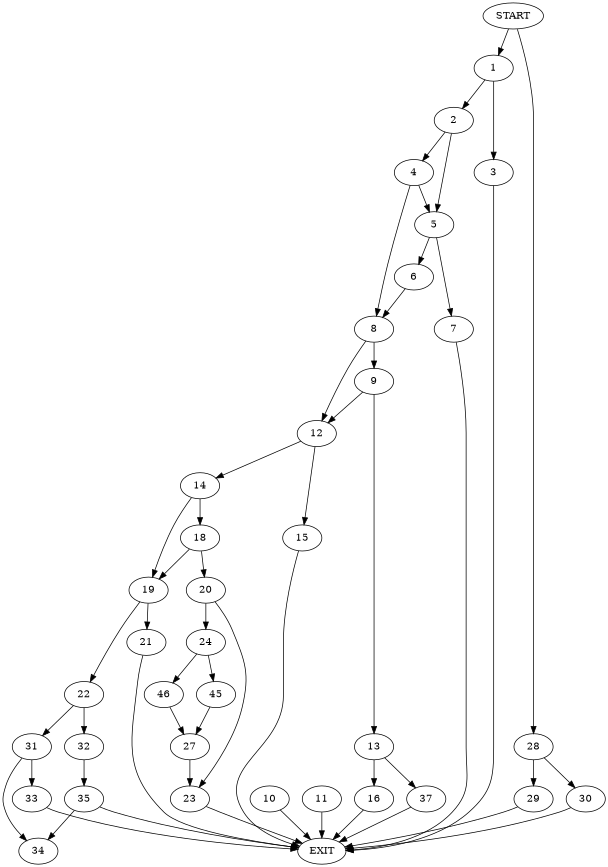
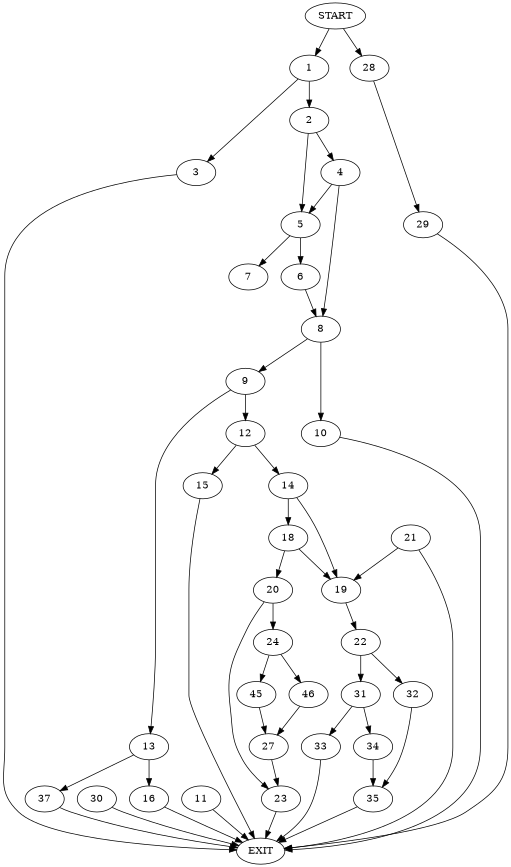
(343, 376) -> (321, 378)
(148, 613) -> (379, 562)
(466, 633) -> none
(557, 770) -> none
(64, 822) -> (373, 769)
